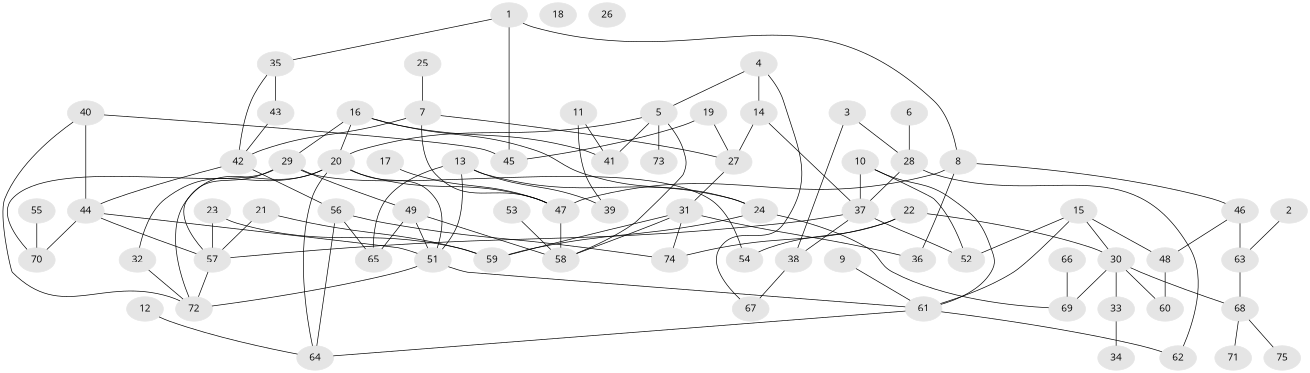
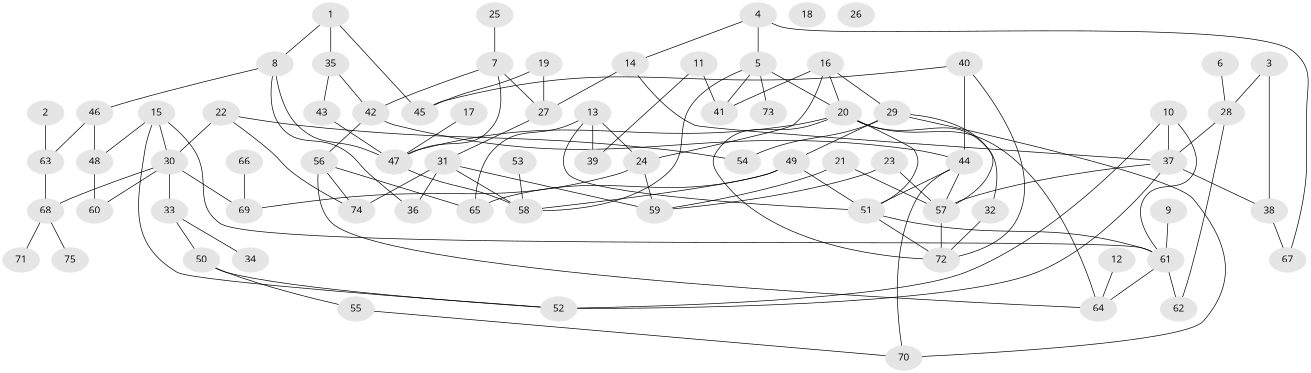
(257, 137) -> (358, 137)
none -> (201, 260)
